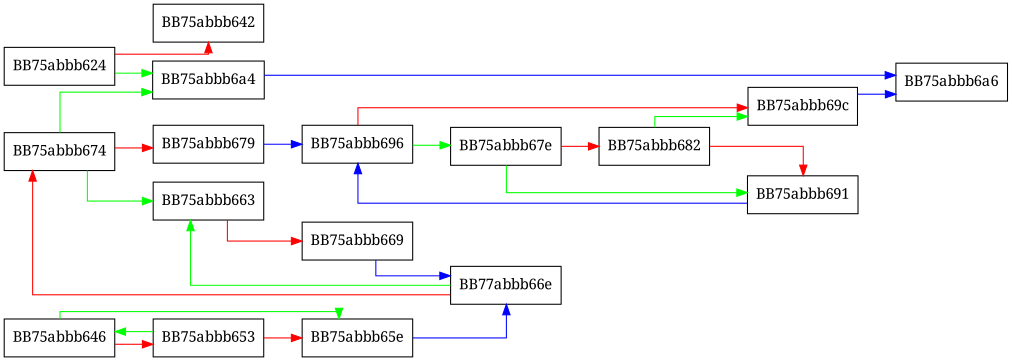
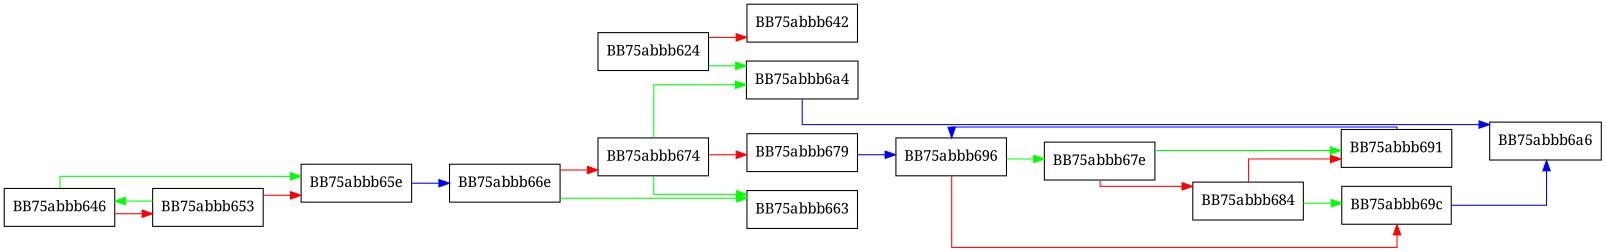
(654, 146) -> (1248, 201)
(357, 241) -> none
(506, 285) -> (505, 183)
